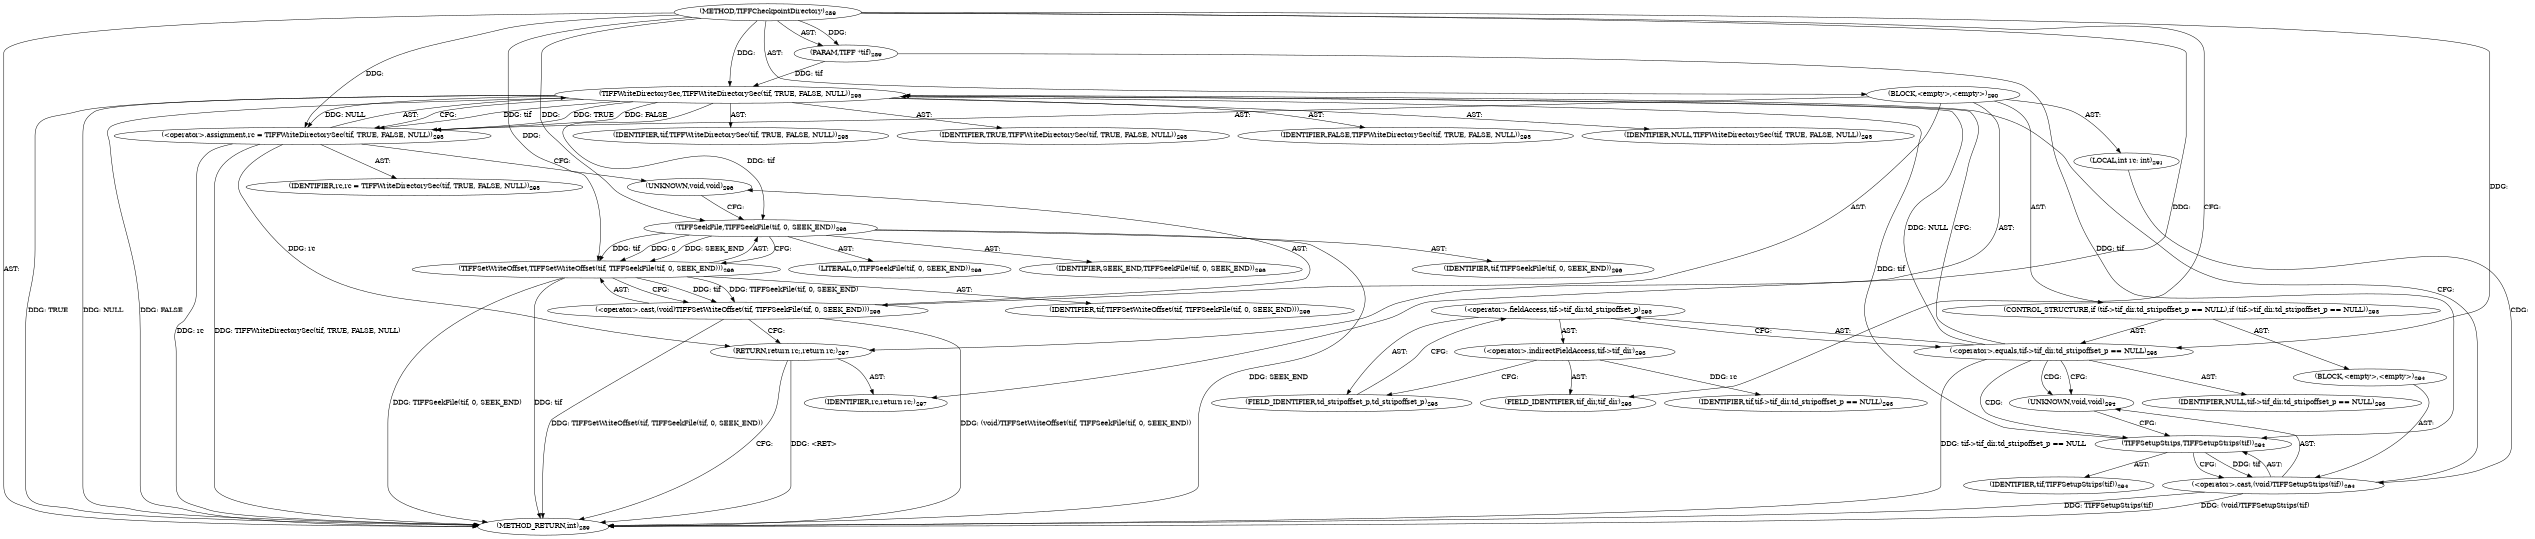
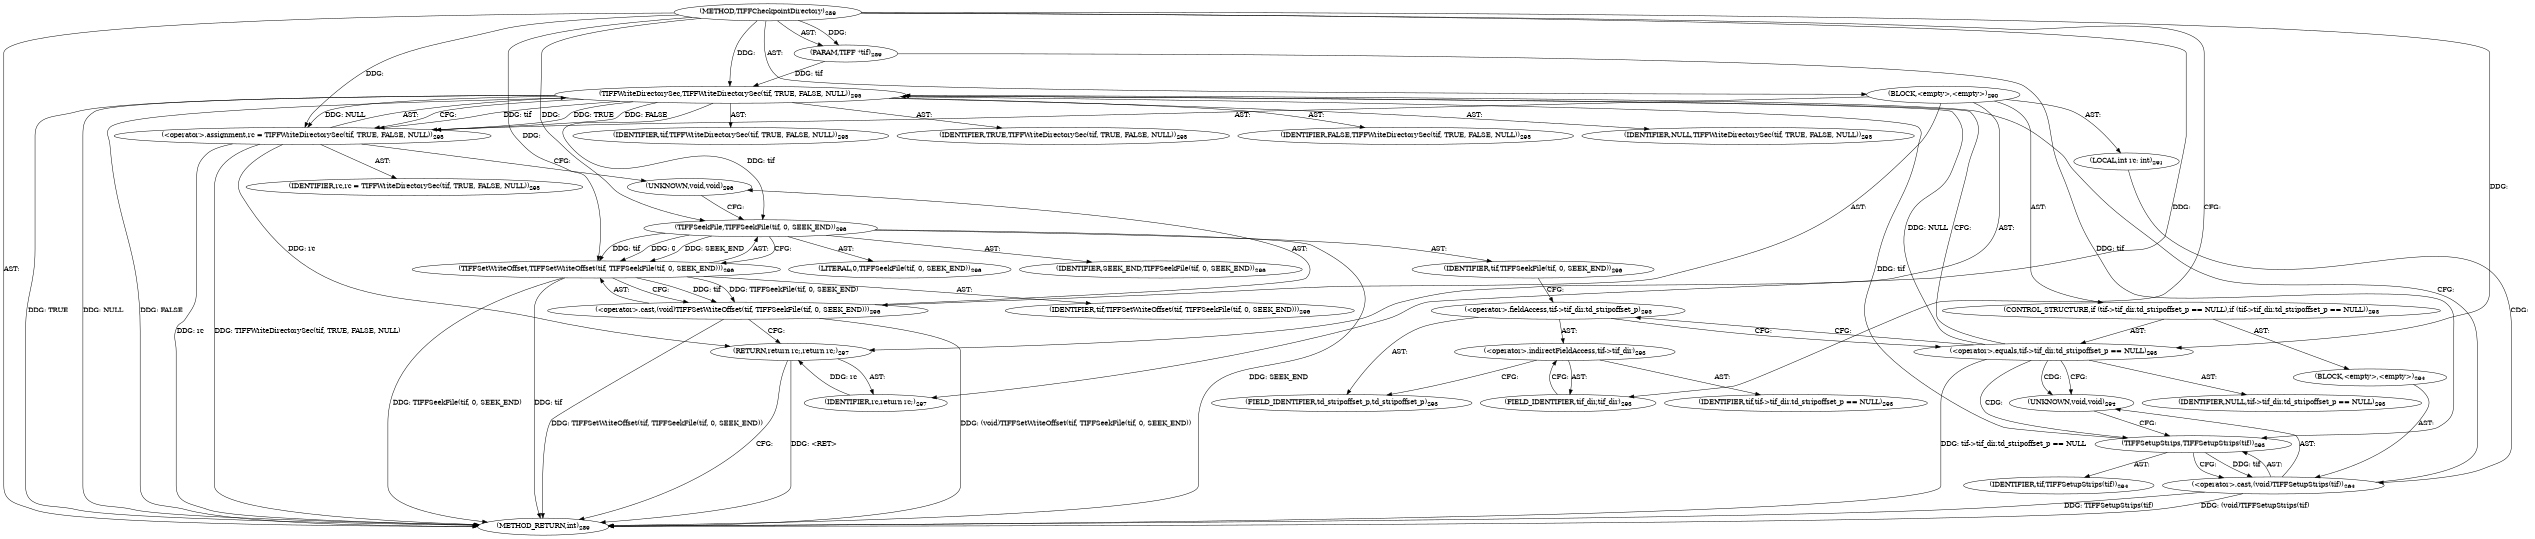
(1844, 331) -> (1844, 331)
(1424, 348) -> (1545, 290)
(1723, 377) -> (1723, 377)
none -> (1550, 380)
none -> (824, 382)
(2260, 444) -> (2260, 444)
